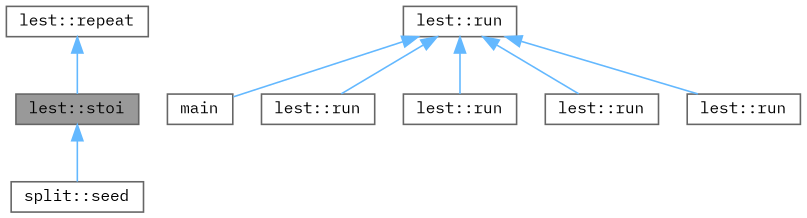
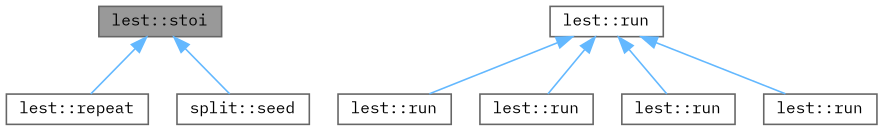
(77, 74) -> (113, 71)
(200, 109) -> none
